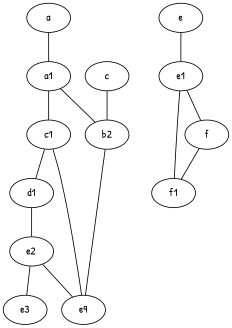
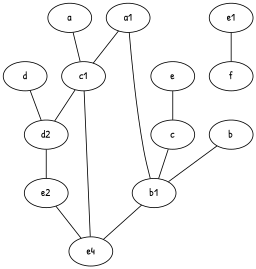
(49, 47) -> (77, 47)
(181, 47) -> (173, 106)
none -> (25, 76)
(107, 135) -> (154, 193)
none -> (231, 135)
(32, 193) -> (46, 135)
(174, 193) -> none
(25, 310) -> none
(84, 310) -> (91, 251)
